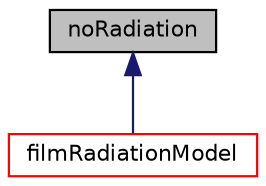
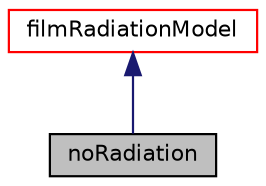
(133, 105) -> (133, 105)
